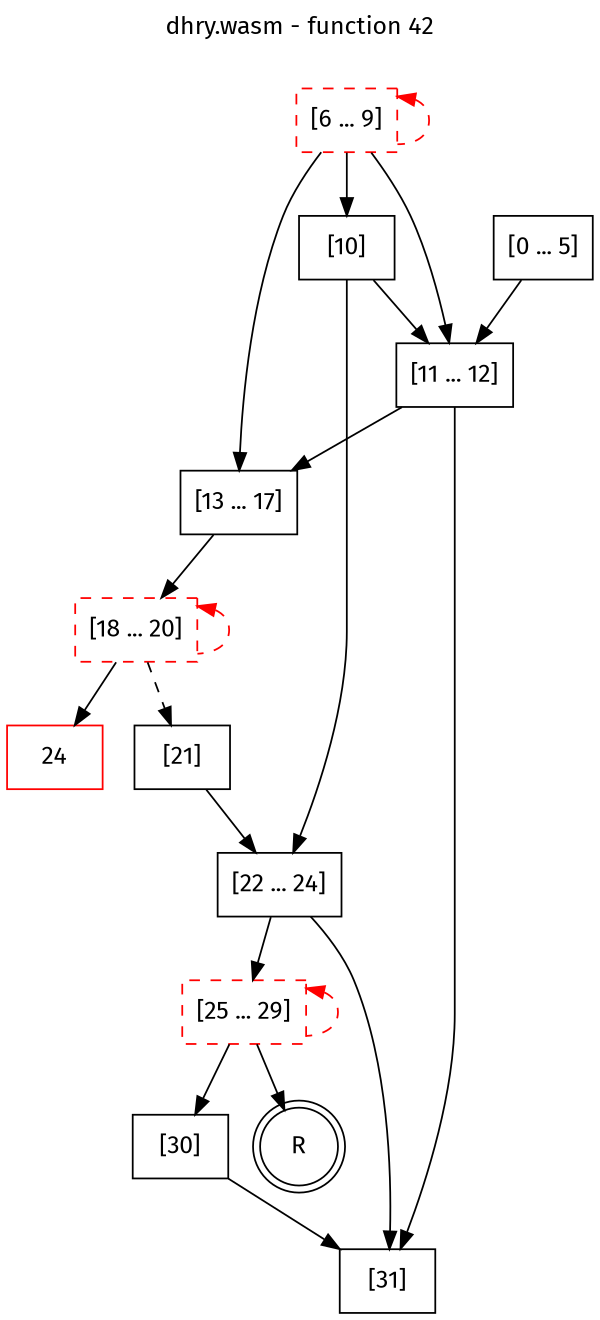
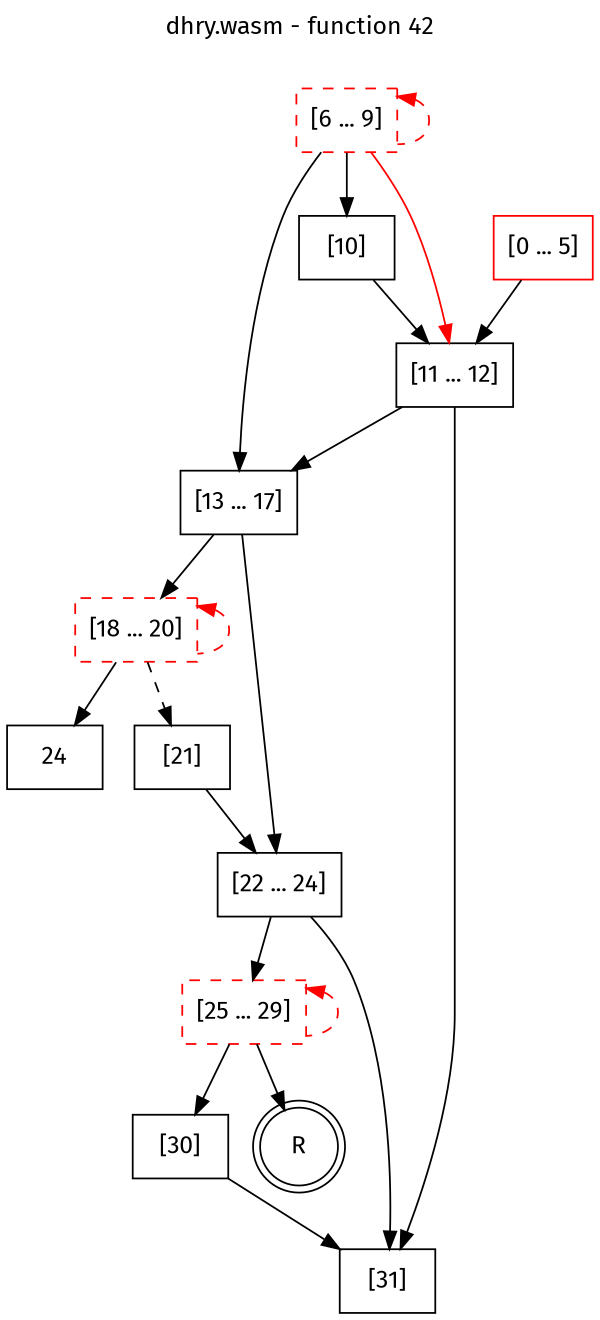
(418, 235) -> (418, 235)
(543, 248) -> (543, 248)
(347, 561) -> (258, 685)
(55, 757) -> (55, 757)
